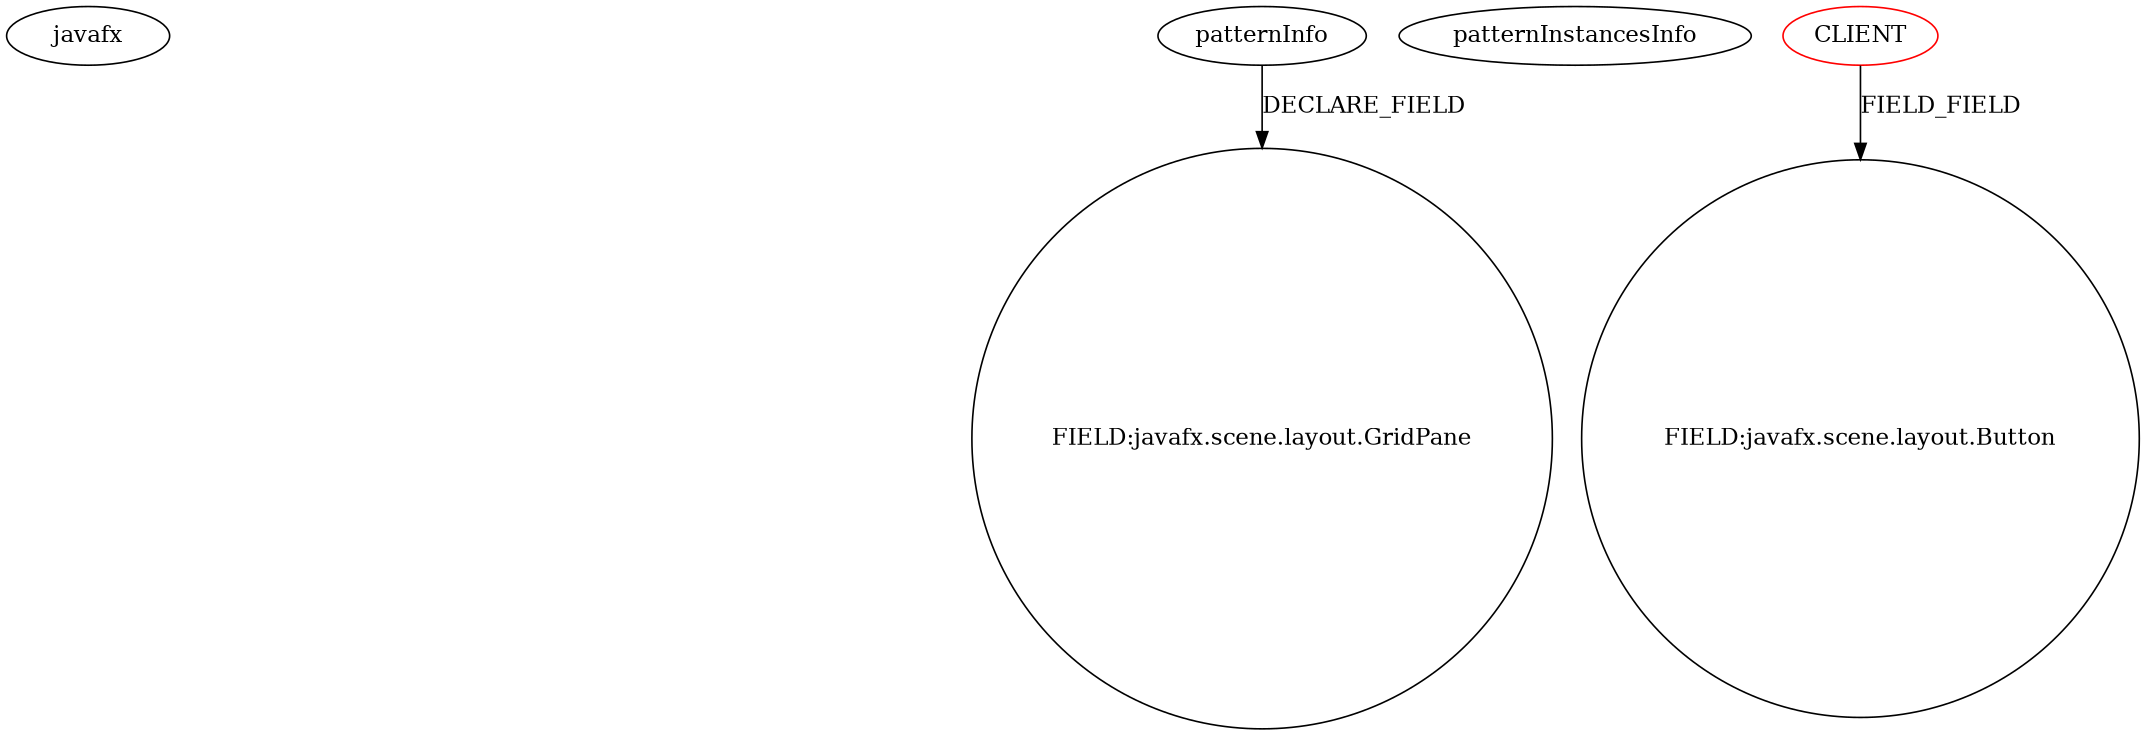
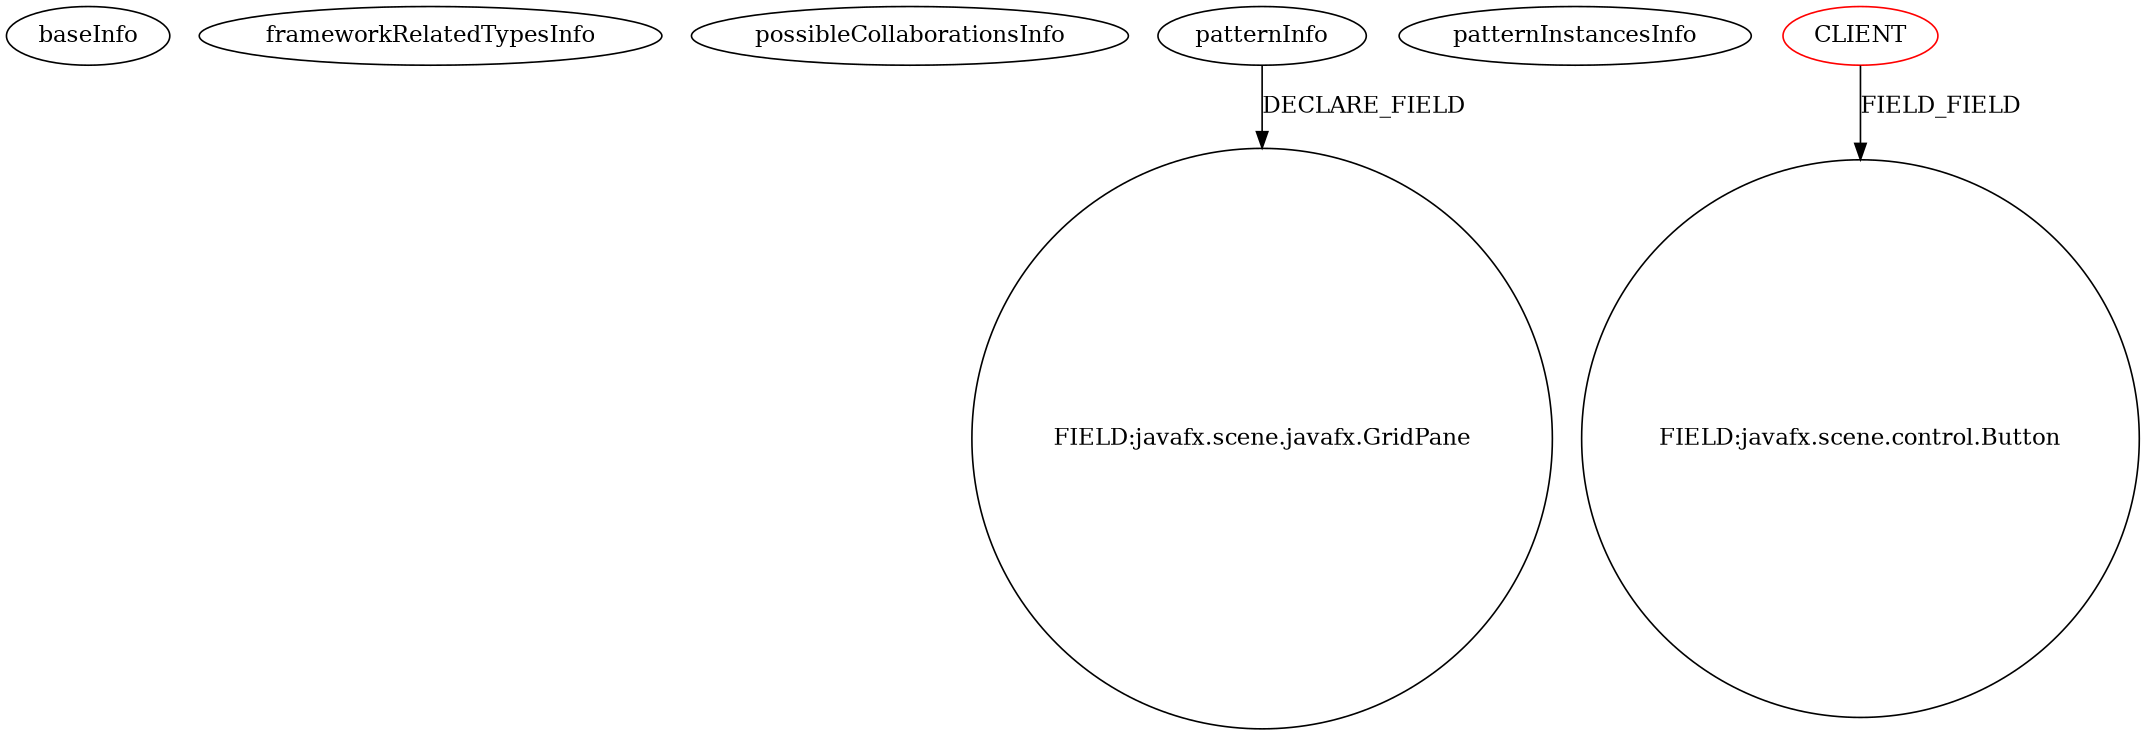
(88, 36) -> (88, 36)
none -> (431, 36)
none -> (910, 36)
(1262, 439) -> (1262, 439)
(1860, 439) -> (1860, 439)
